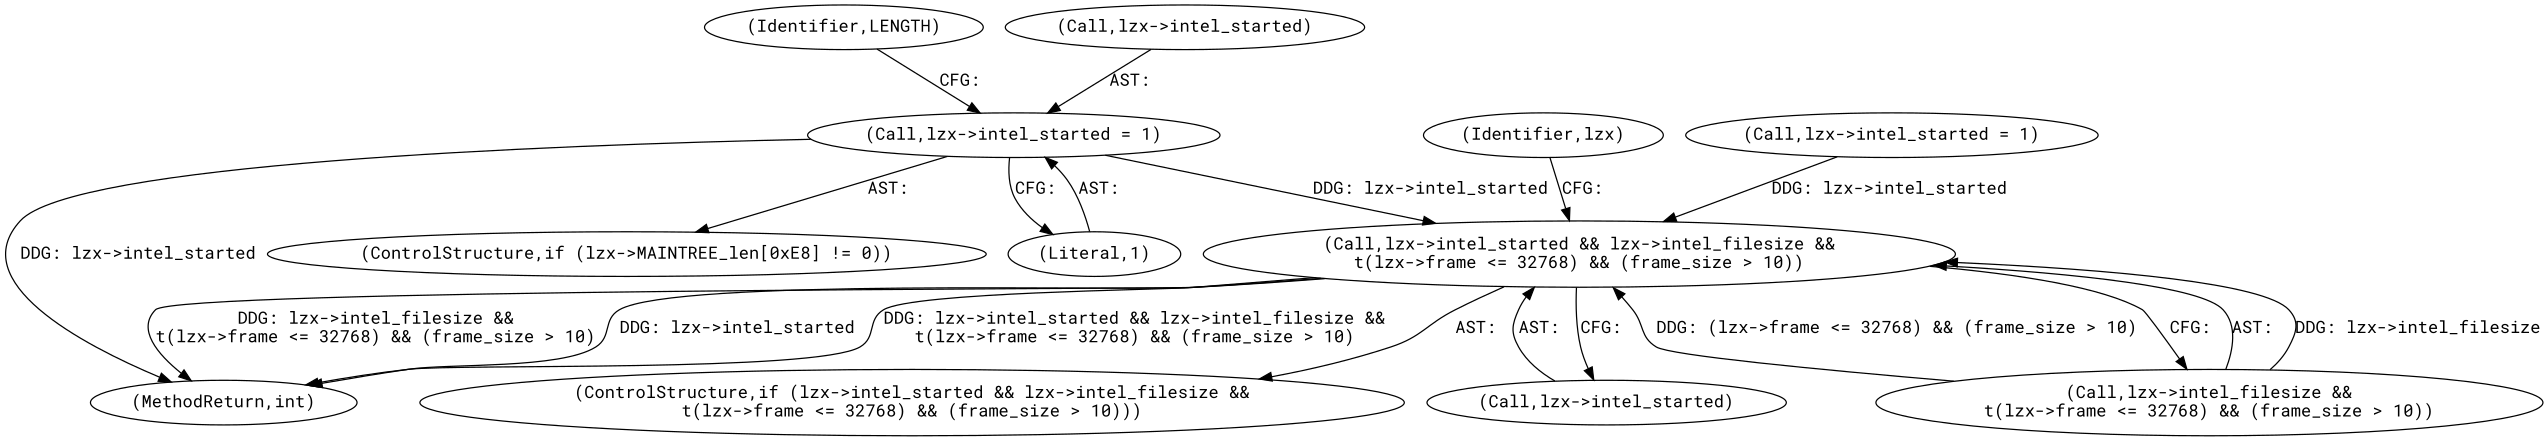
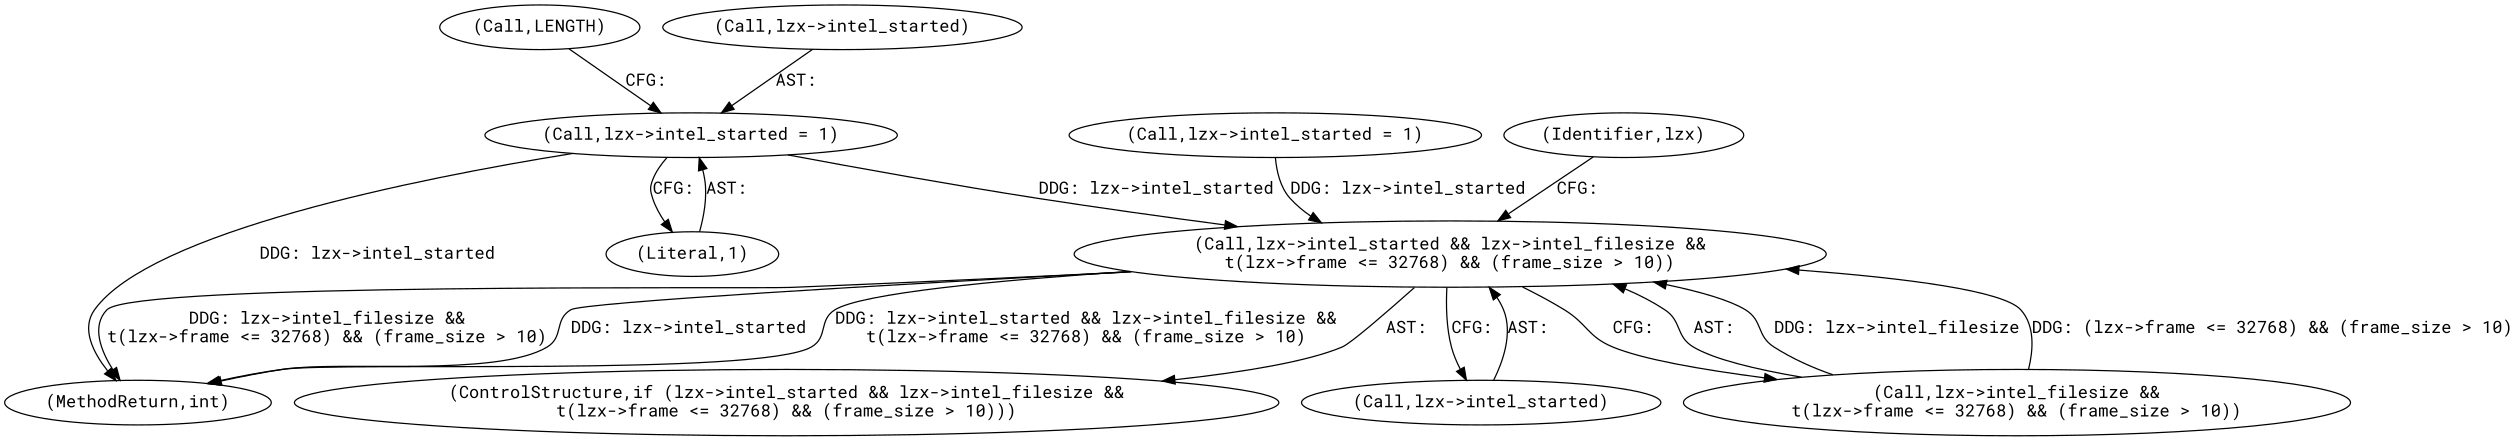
(844, 27) -> (540, 27)
(627, 254) -> none
